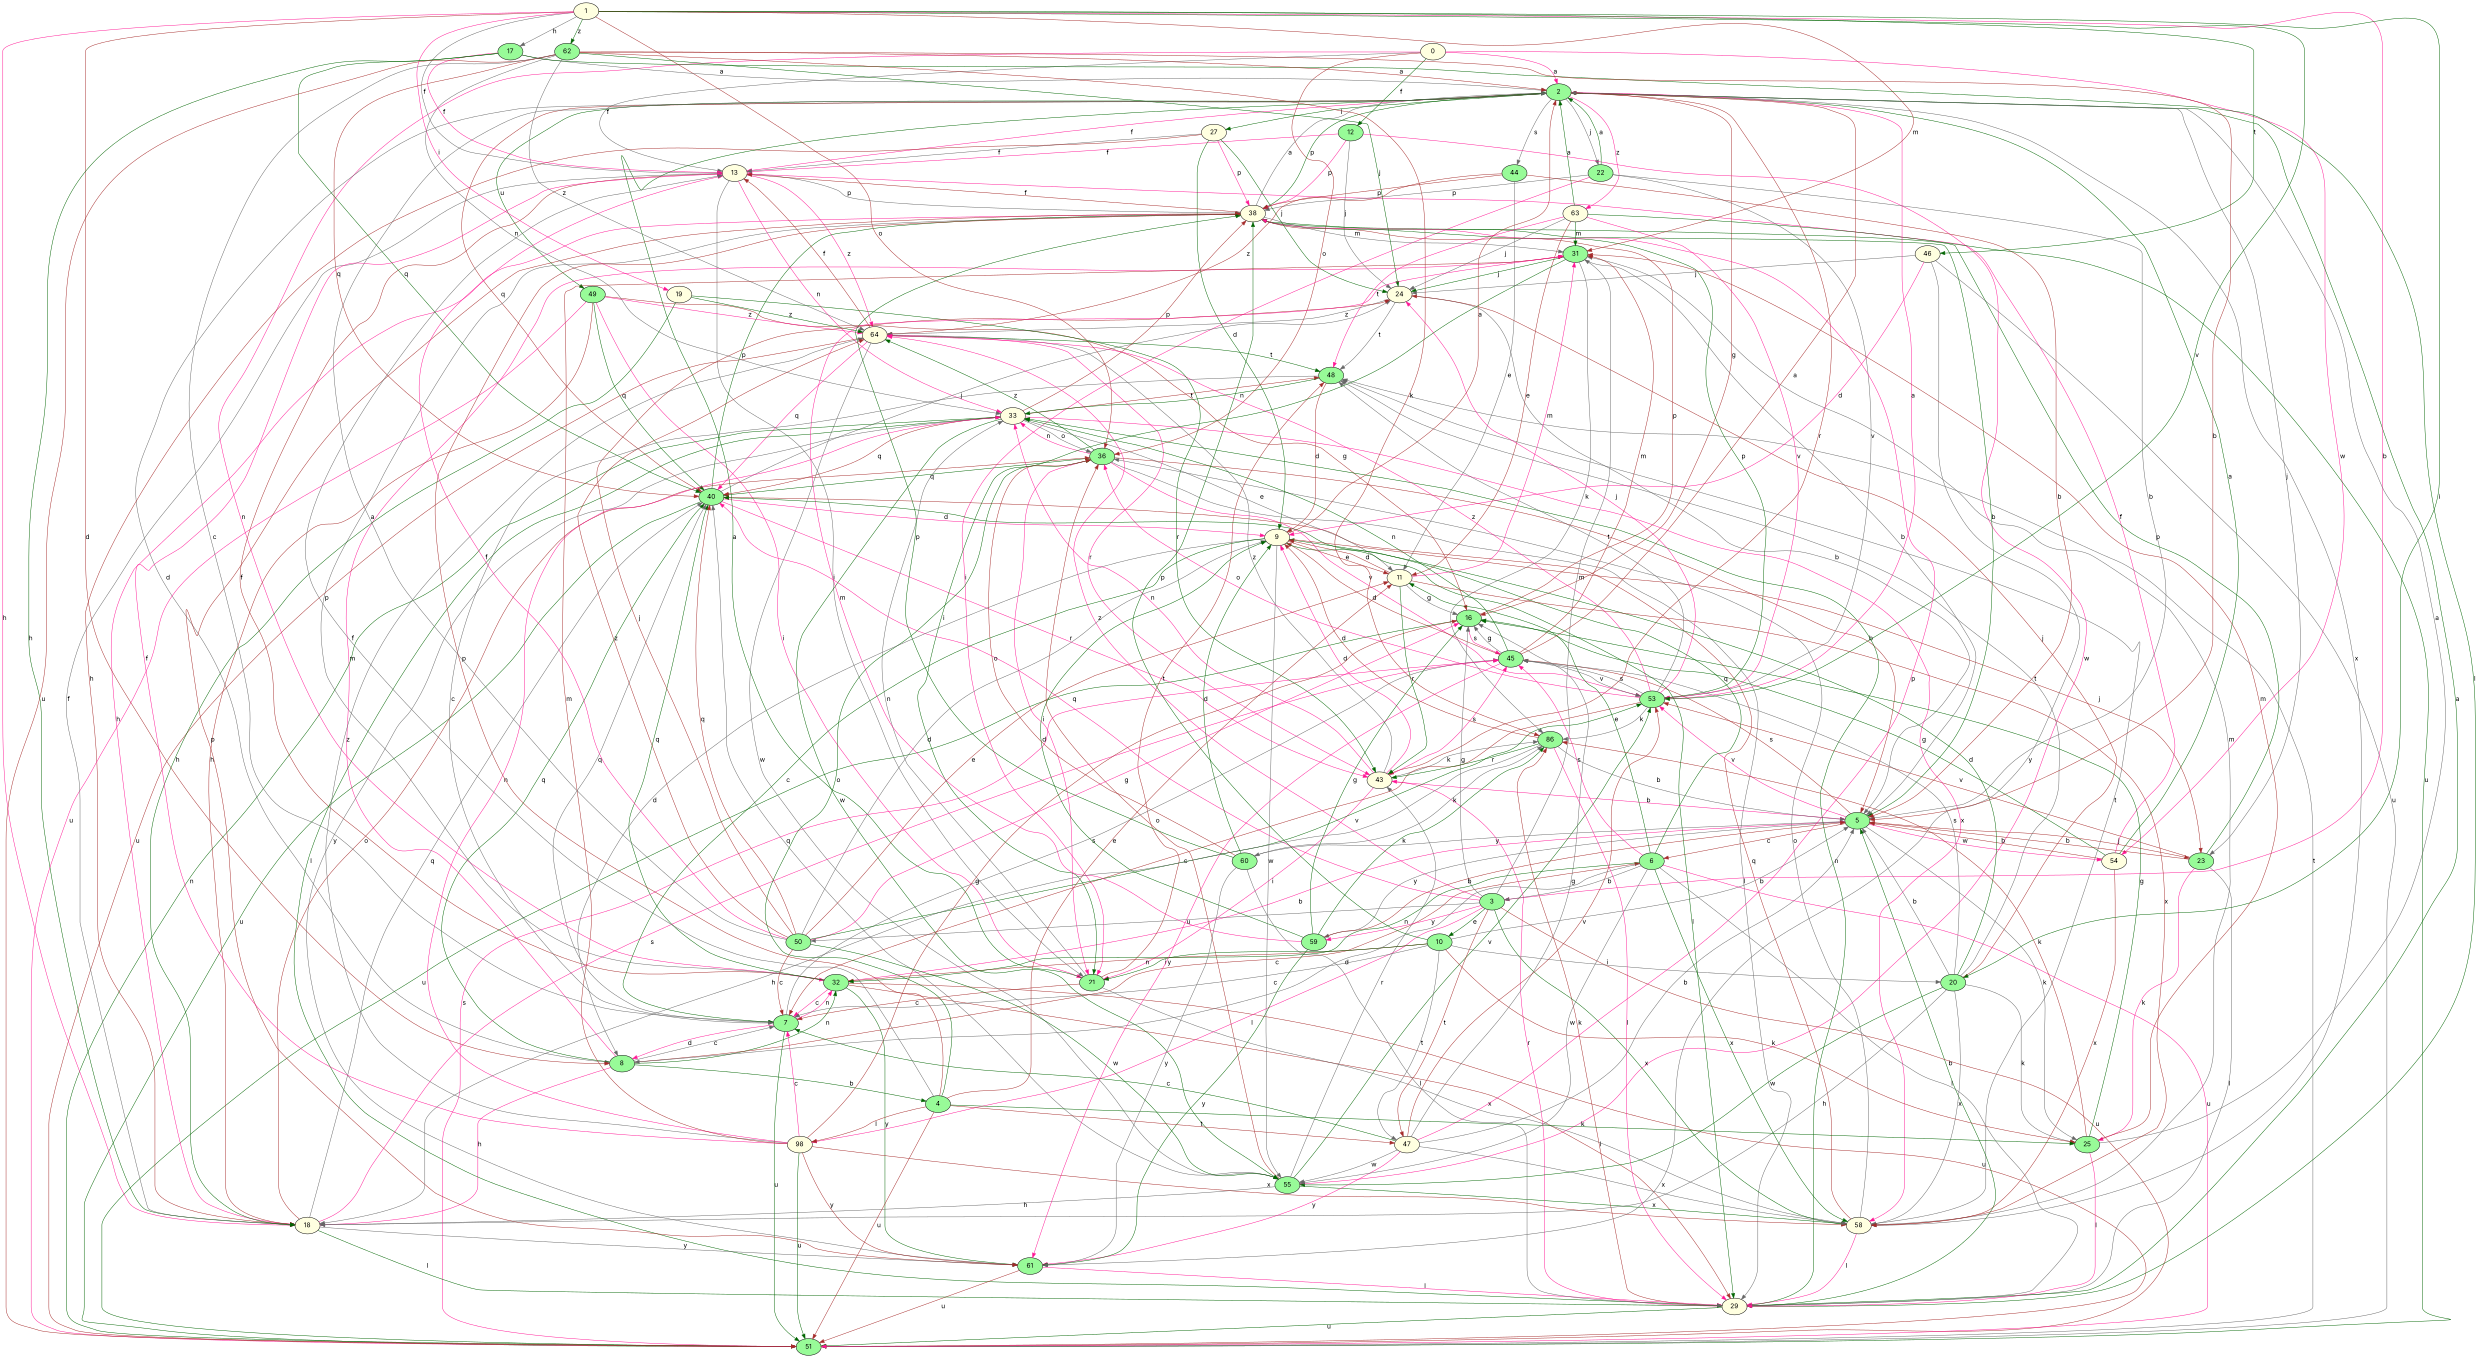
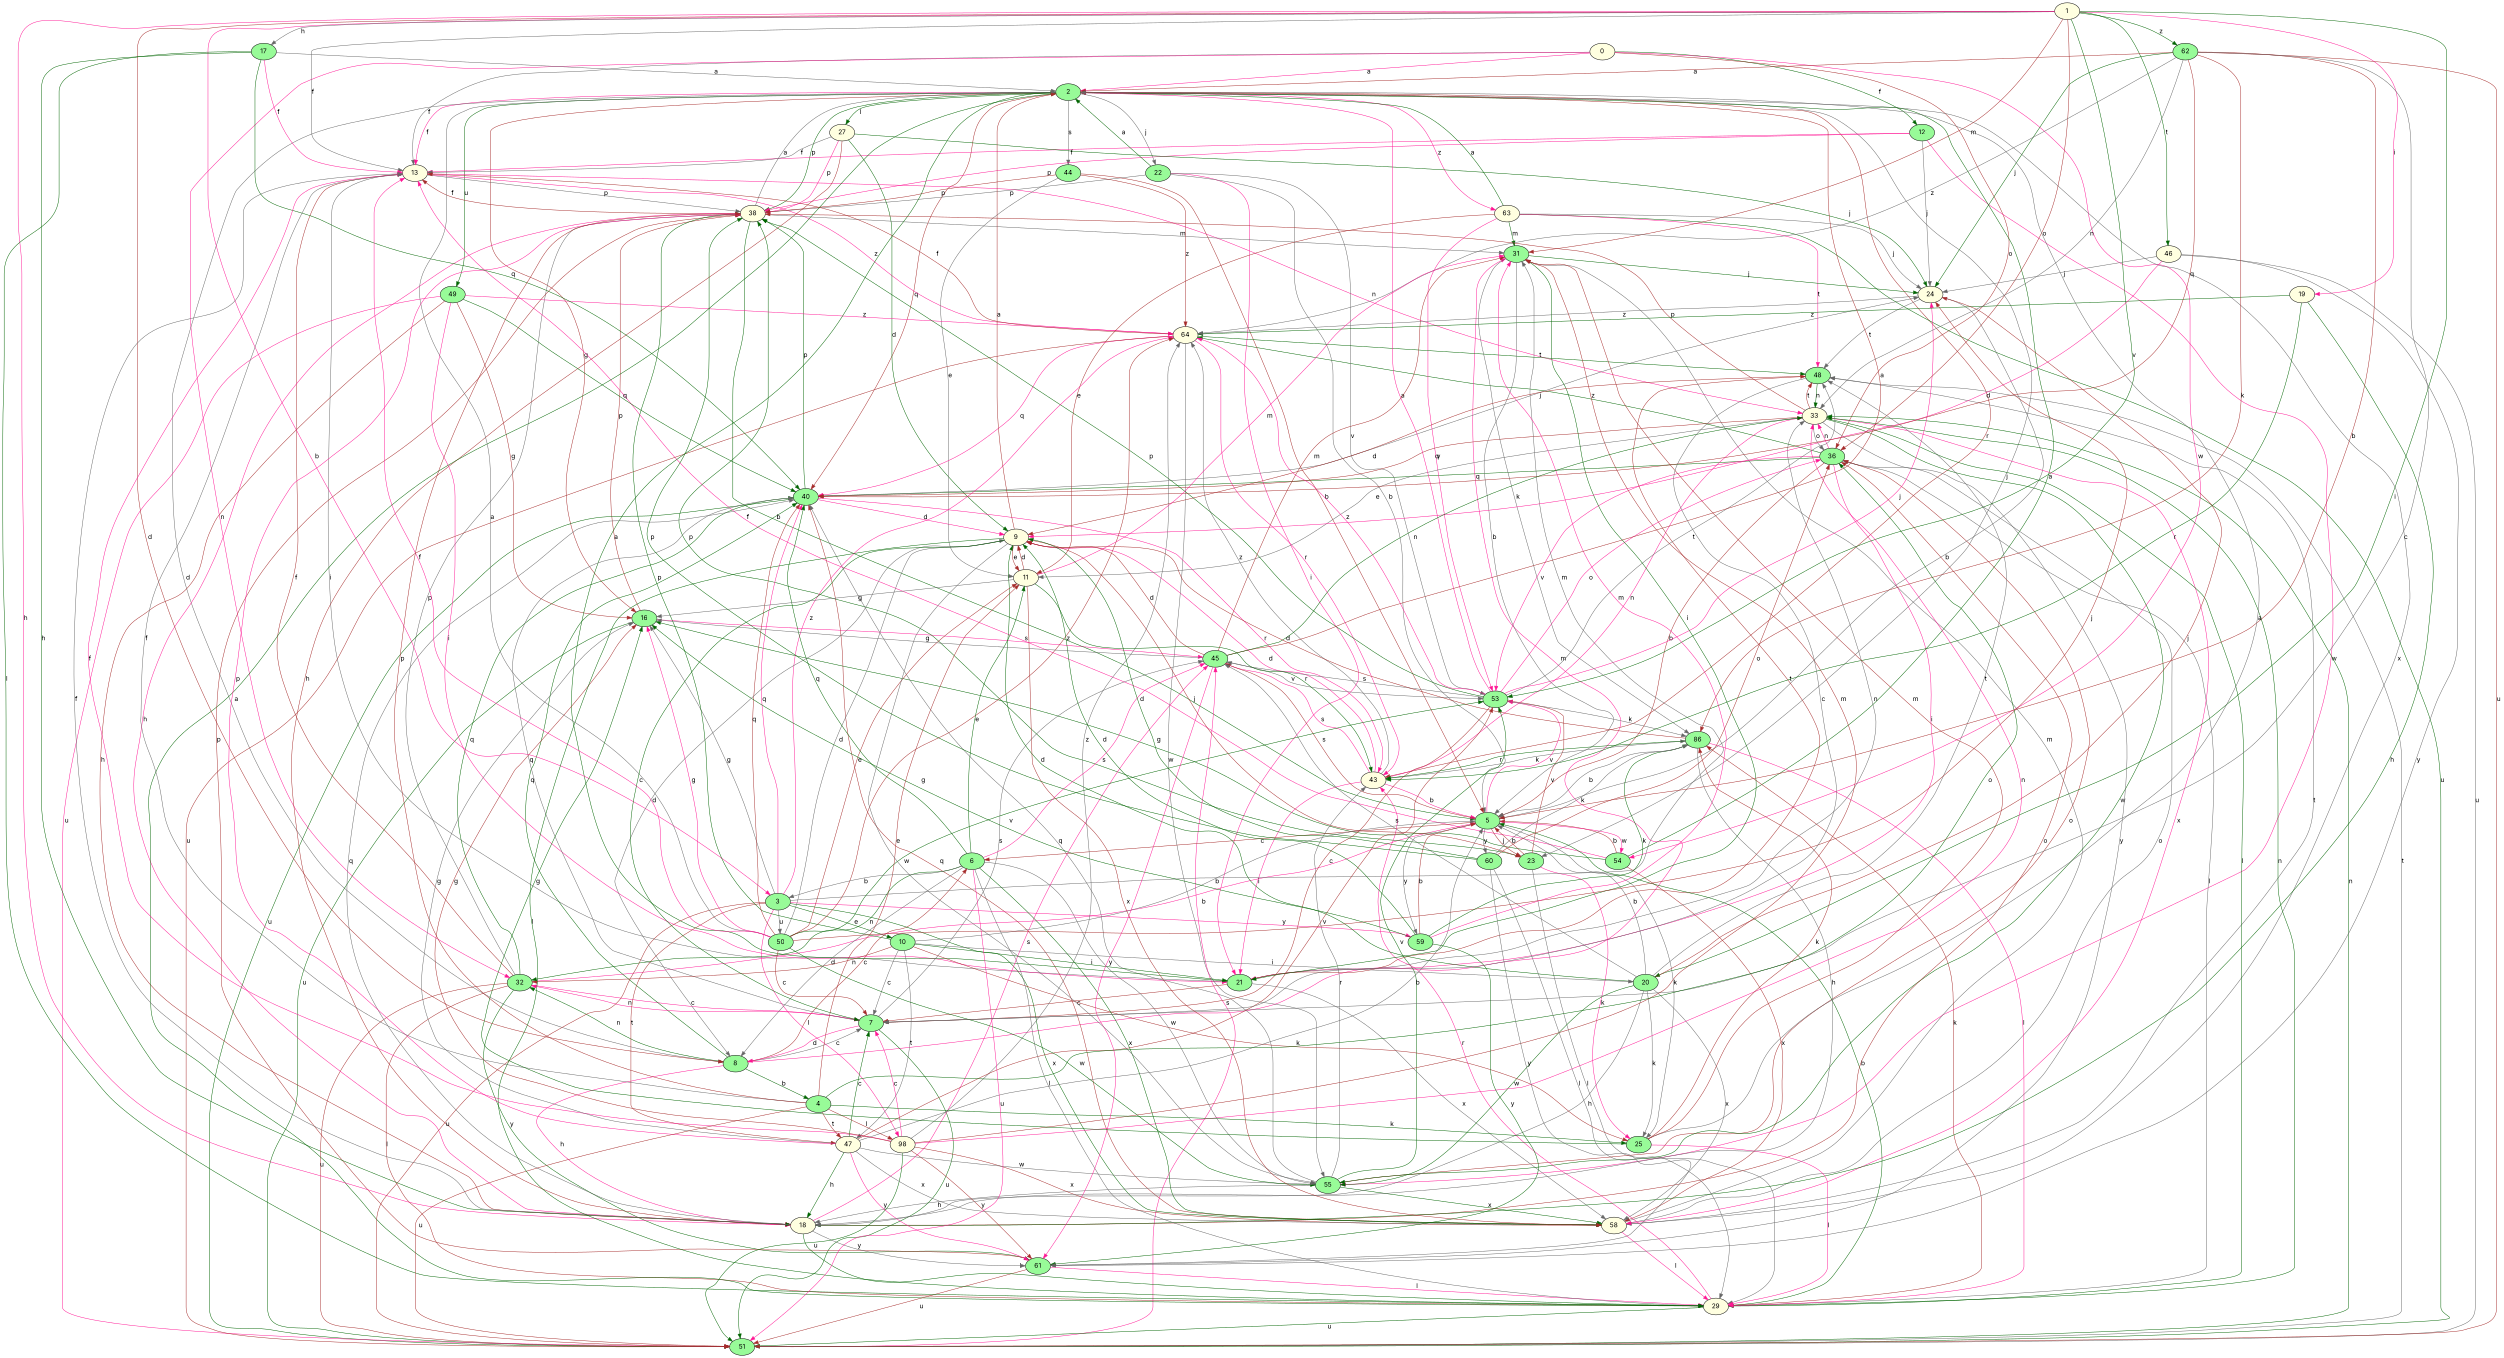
(2114, 861) -> (1618, 861)
none -> (827, 1183)
